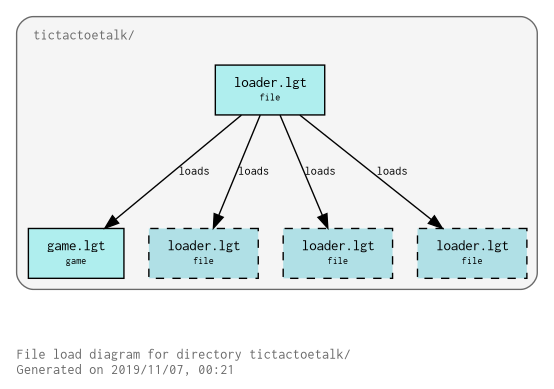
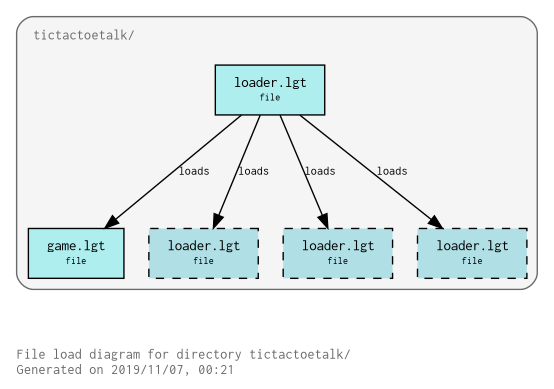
(77, 261) -> (77, 261)
